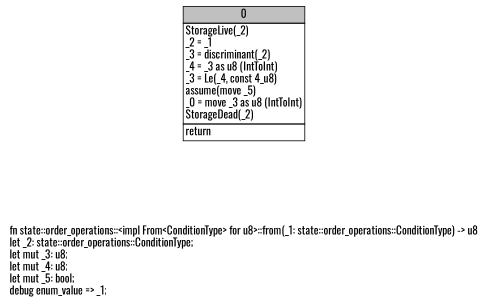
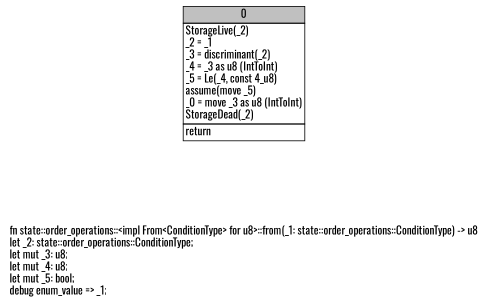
(232, 79) -> (232, 79)
